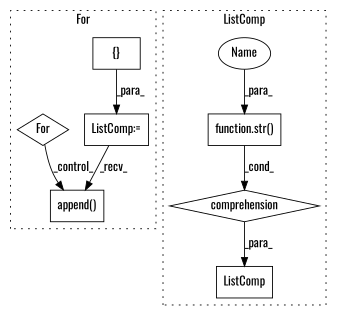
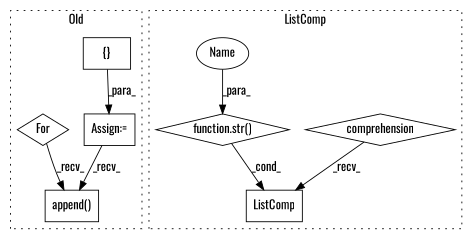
(83, 21) -> (76, 21)
(117, 130) -> (110, 130)
(245, 130) -> (223, 130)
(245, 163) -> (245, 163)
(74, 168) -> (71, 168)
(259, 244) -> (347, 168)
